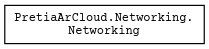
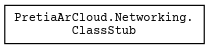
(105, 24) -> (105, 24)
